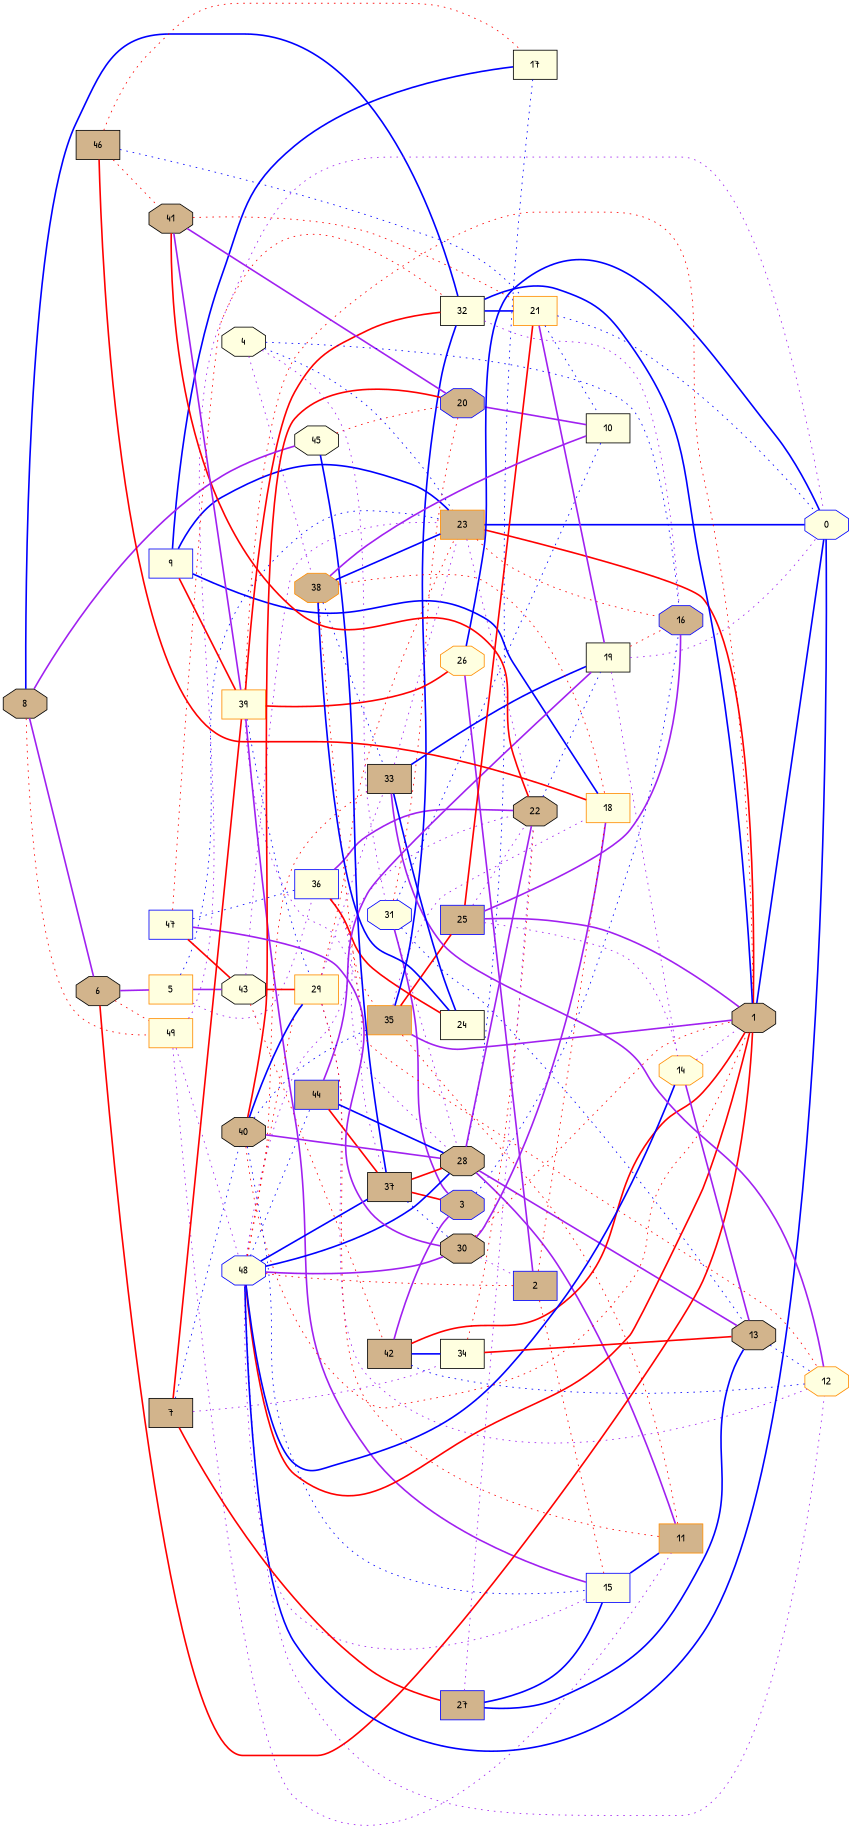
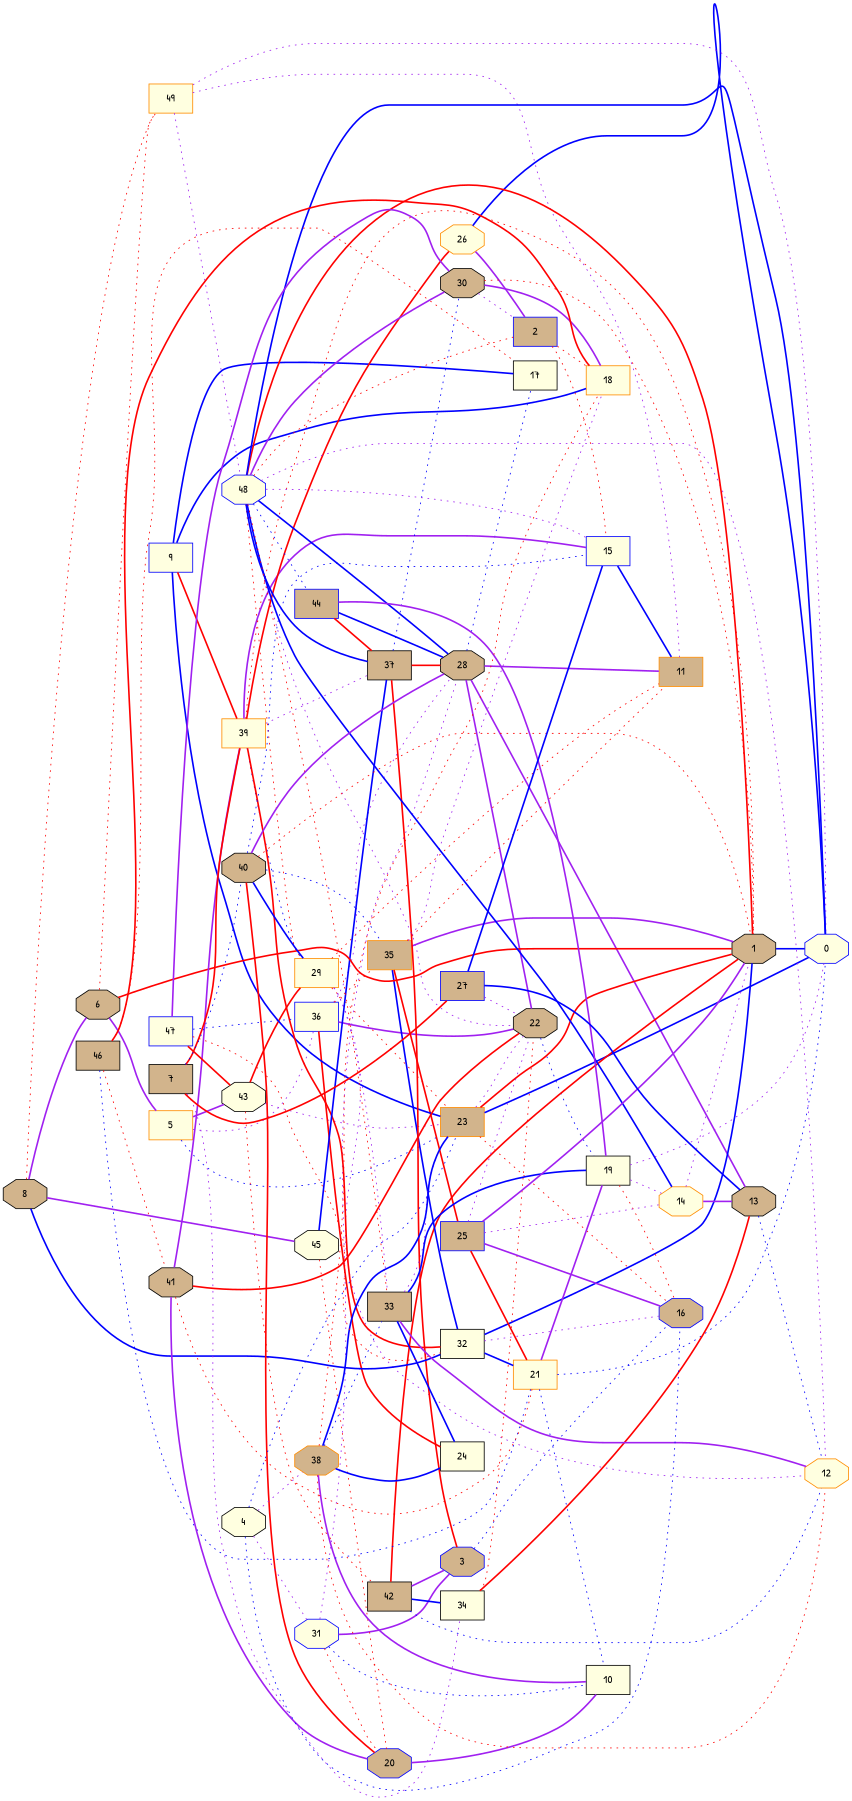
(585, 1114) -> none
